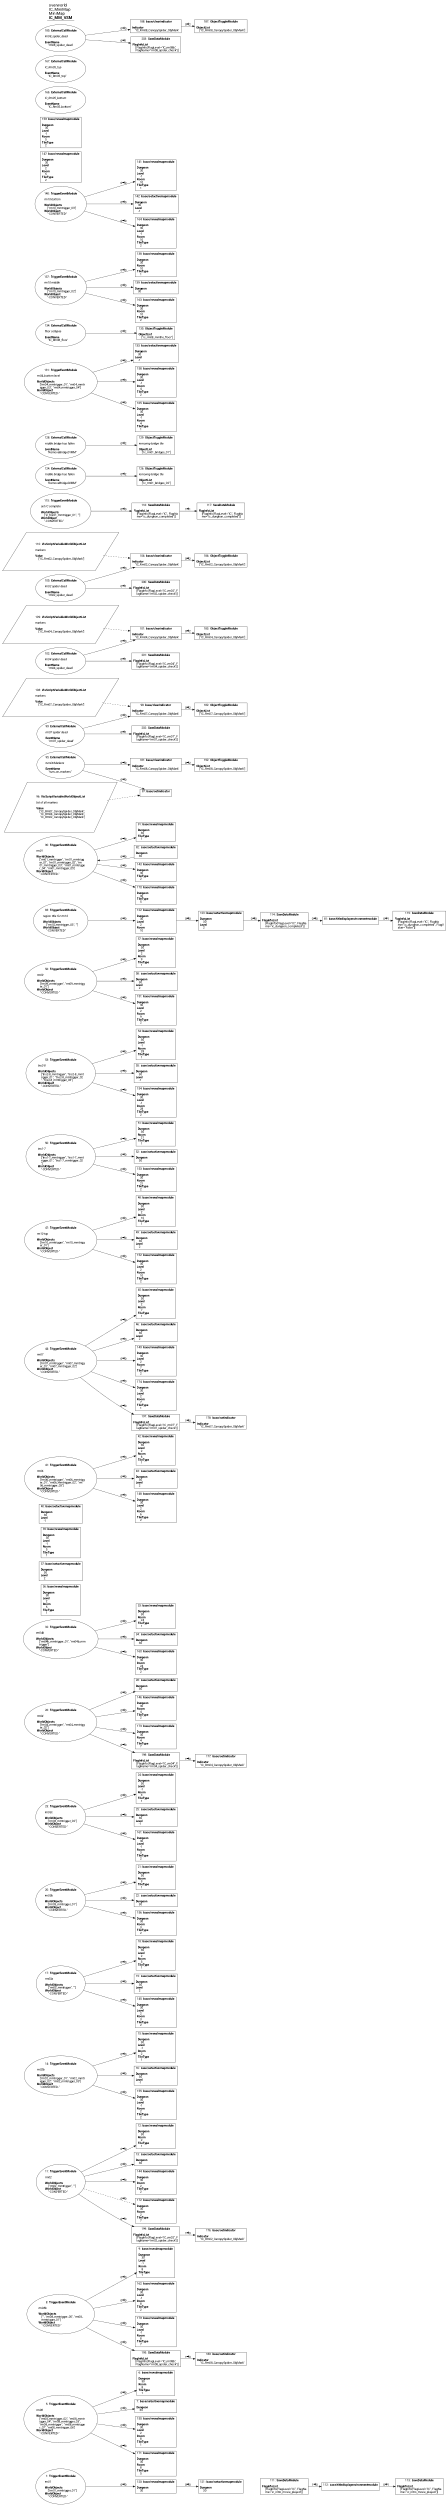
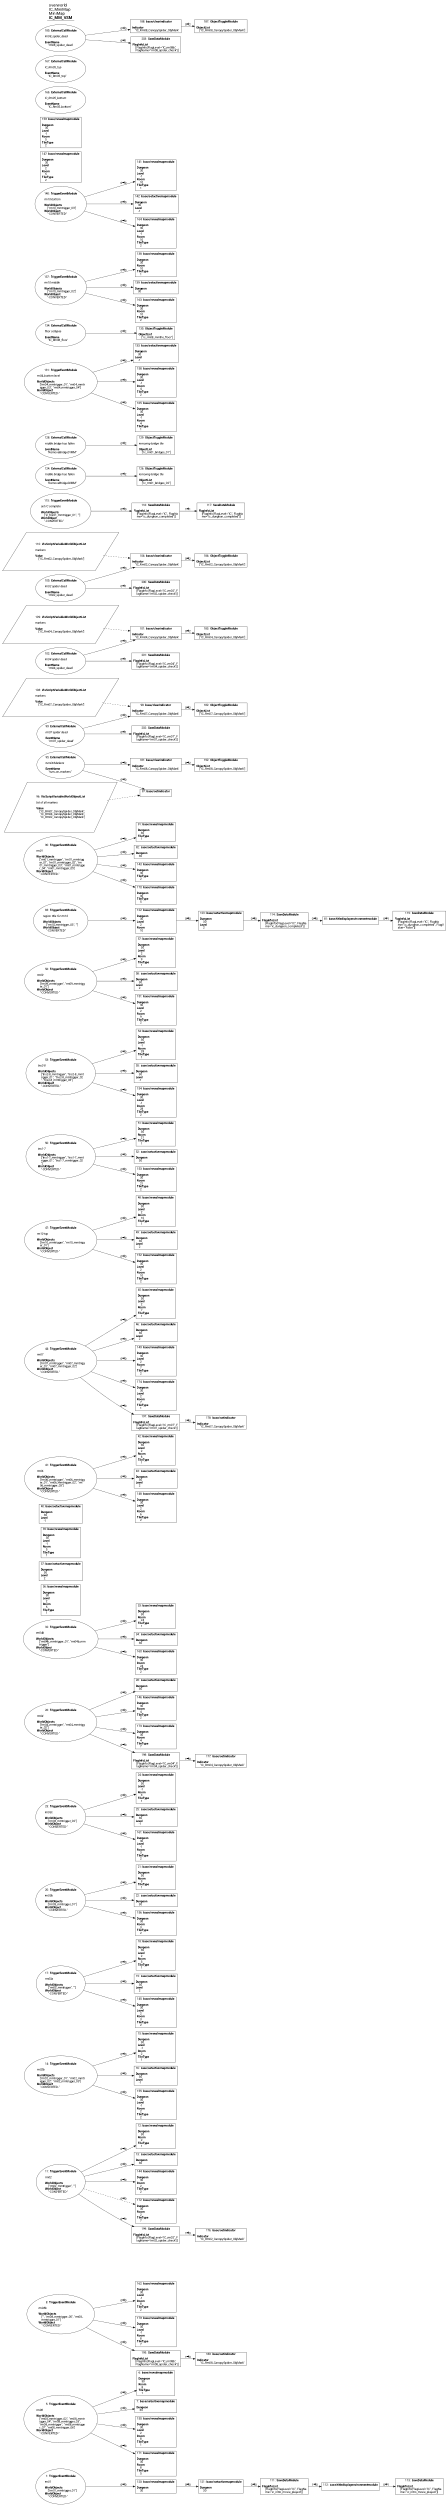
(117, 859) -> (115, 855)
(156, 2262) -> none
none -> (251, 2486)
